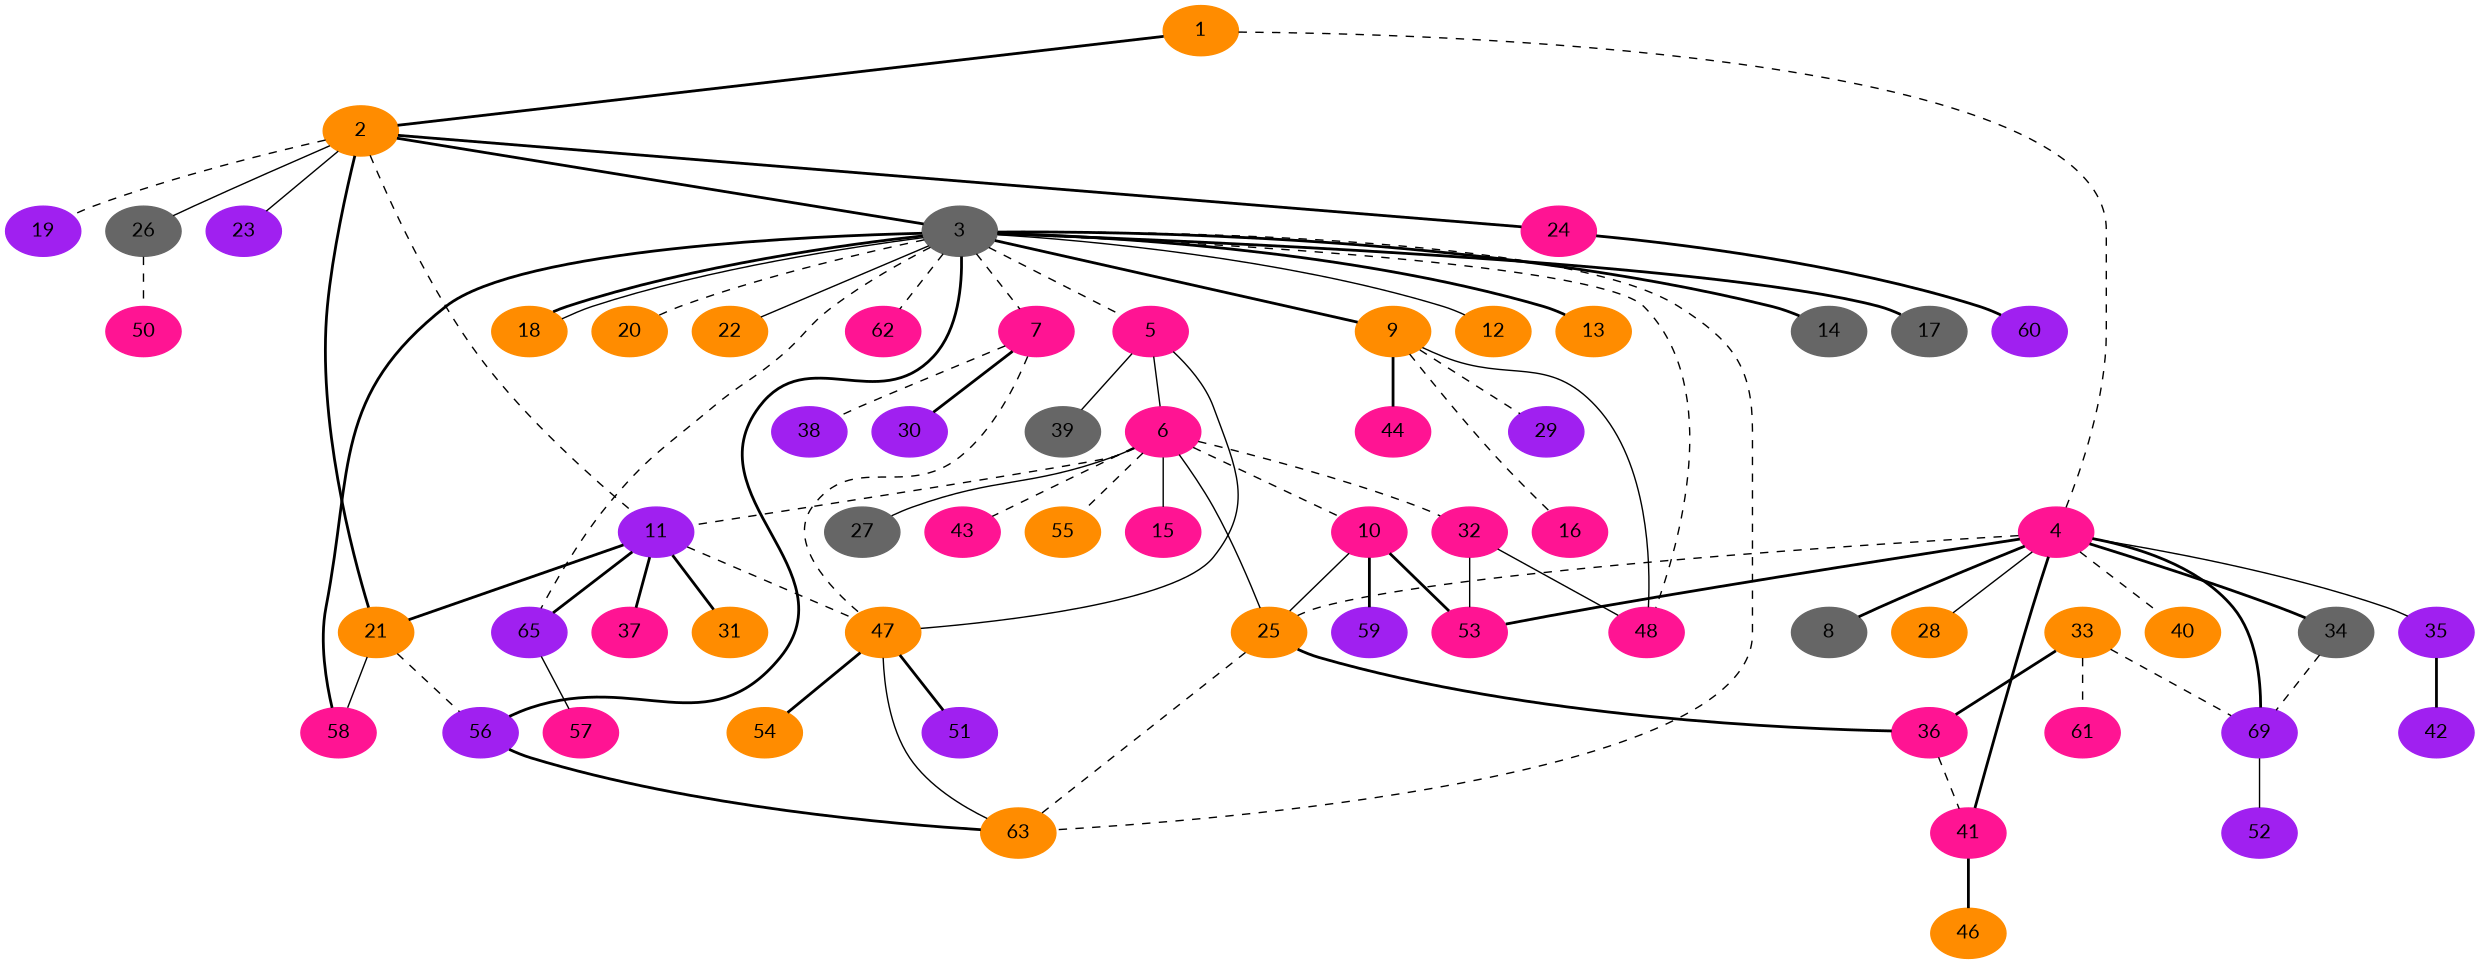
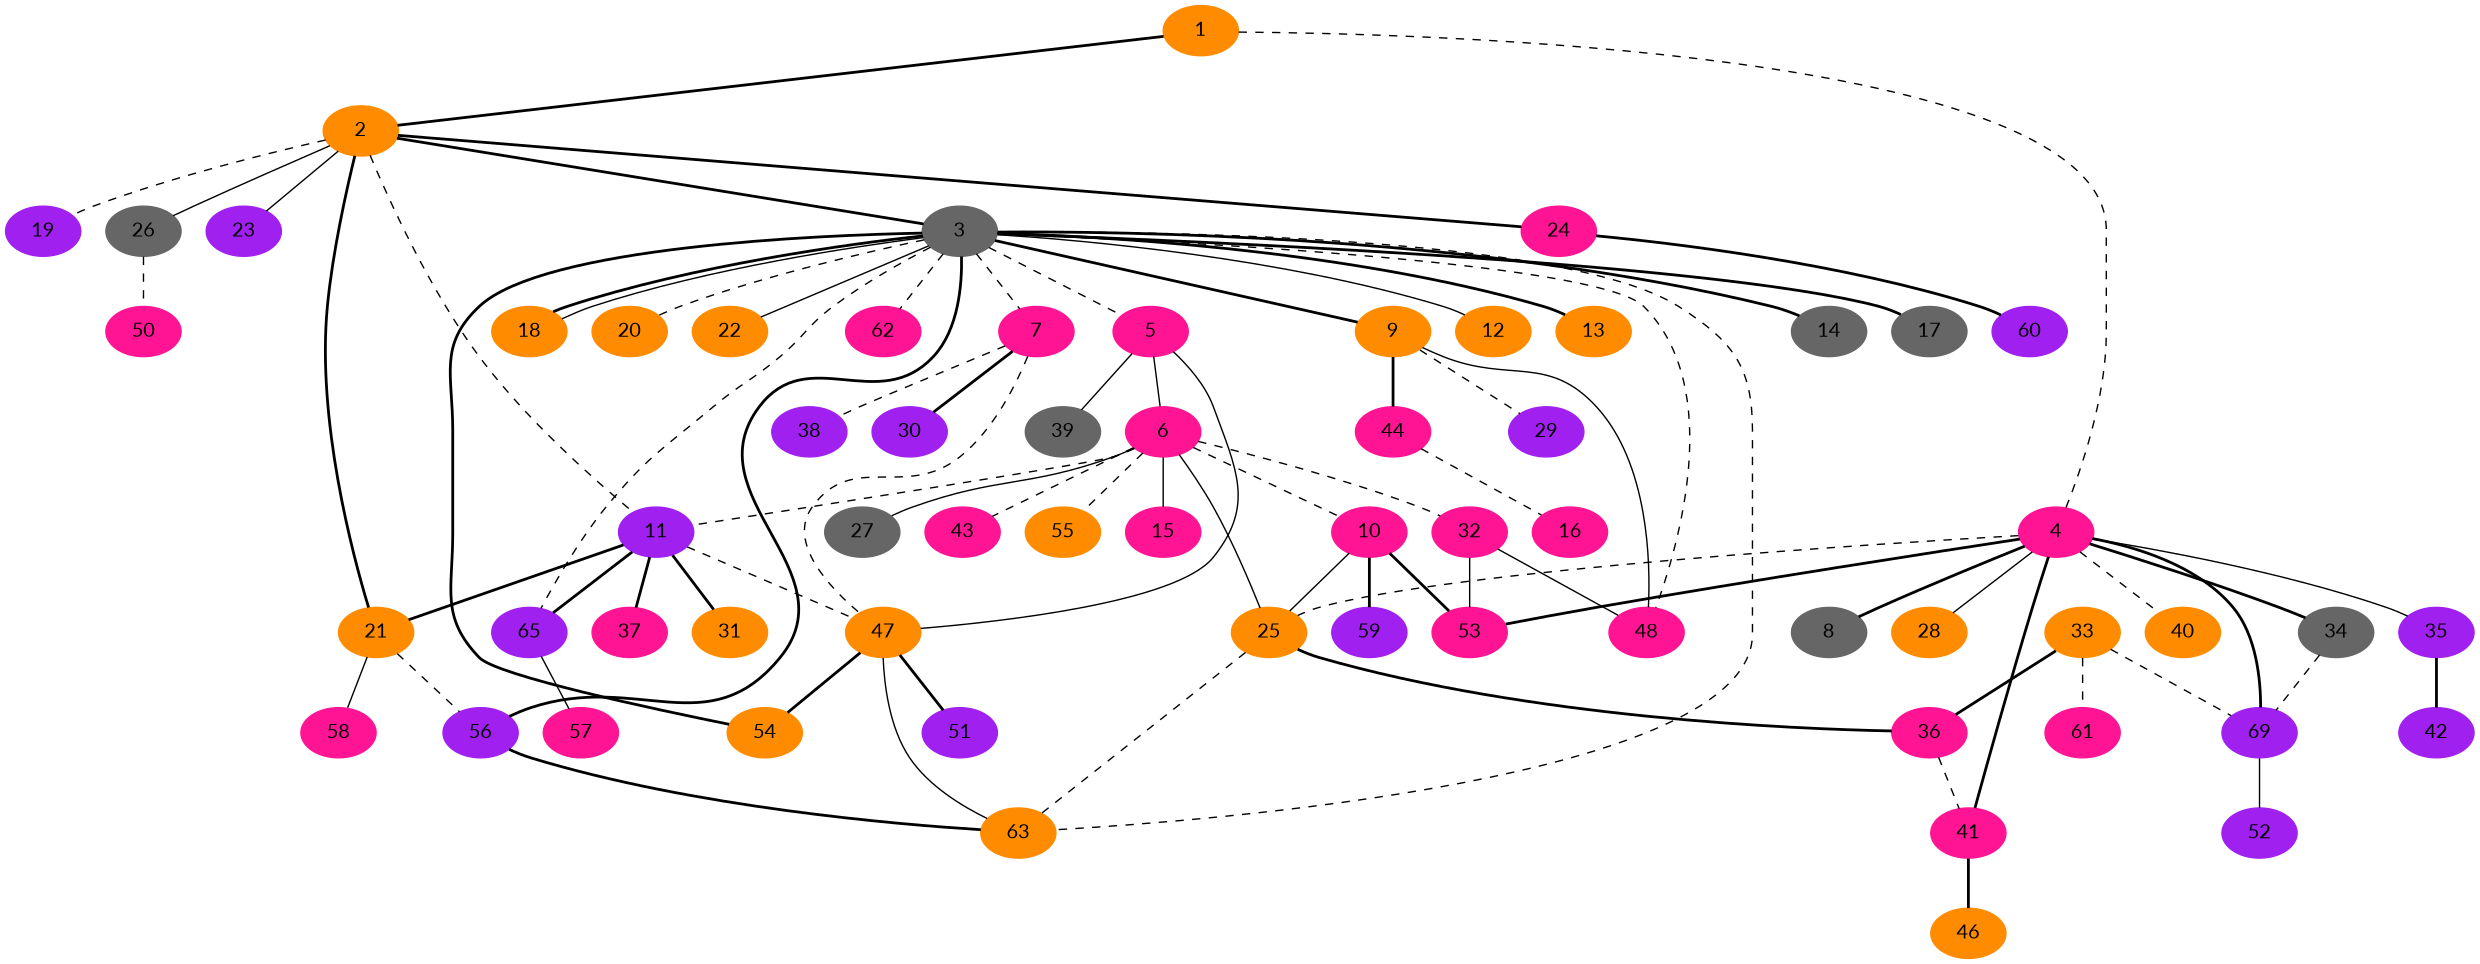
(468, 295) -> (451, 384)
(1476, 435) -> (1481, 482)
